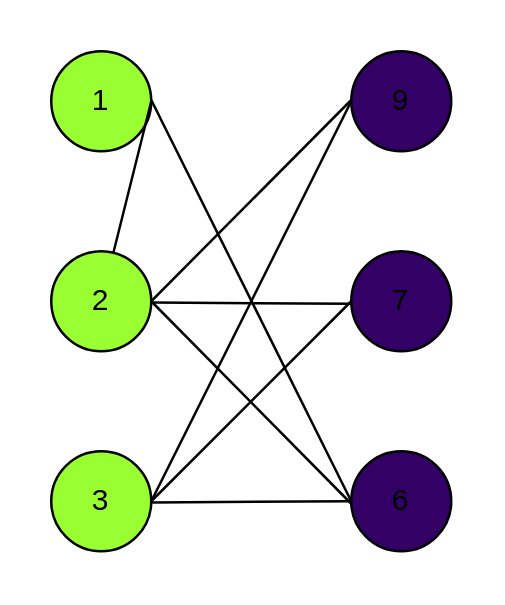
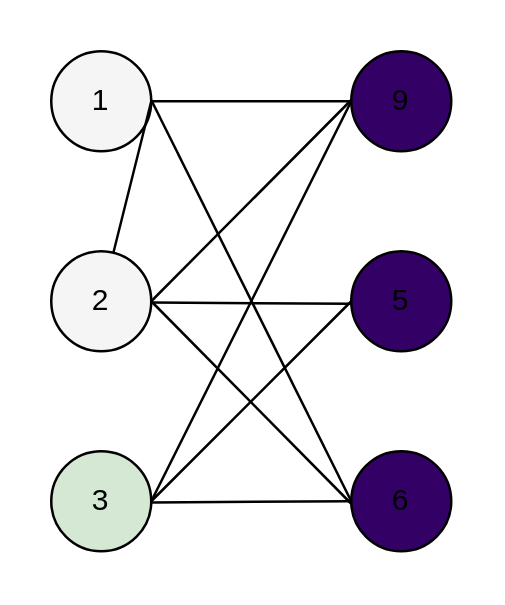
(101, 101) -> (101, 101)
none -> (250, 101)
(101, 301) -> (101, 301)
(401, 301) -> (401, 301)
(101, 501) -> (101, 501)
